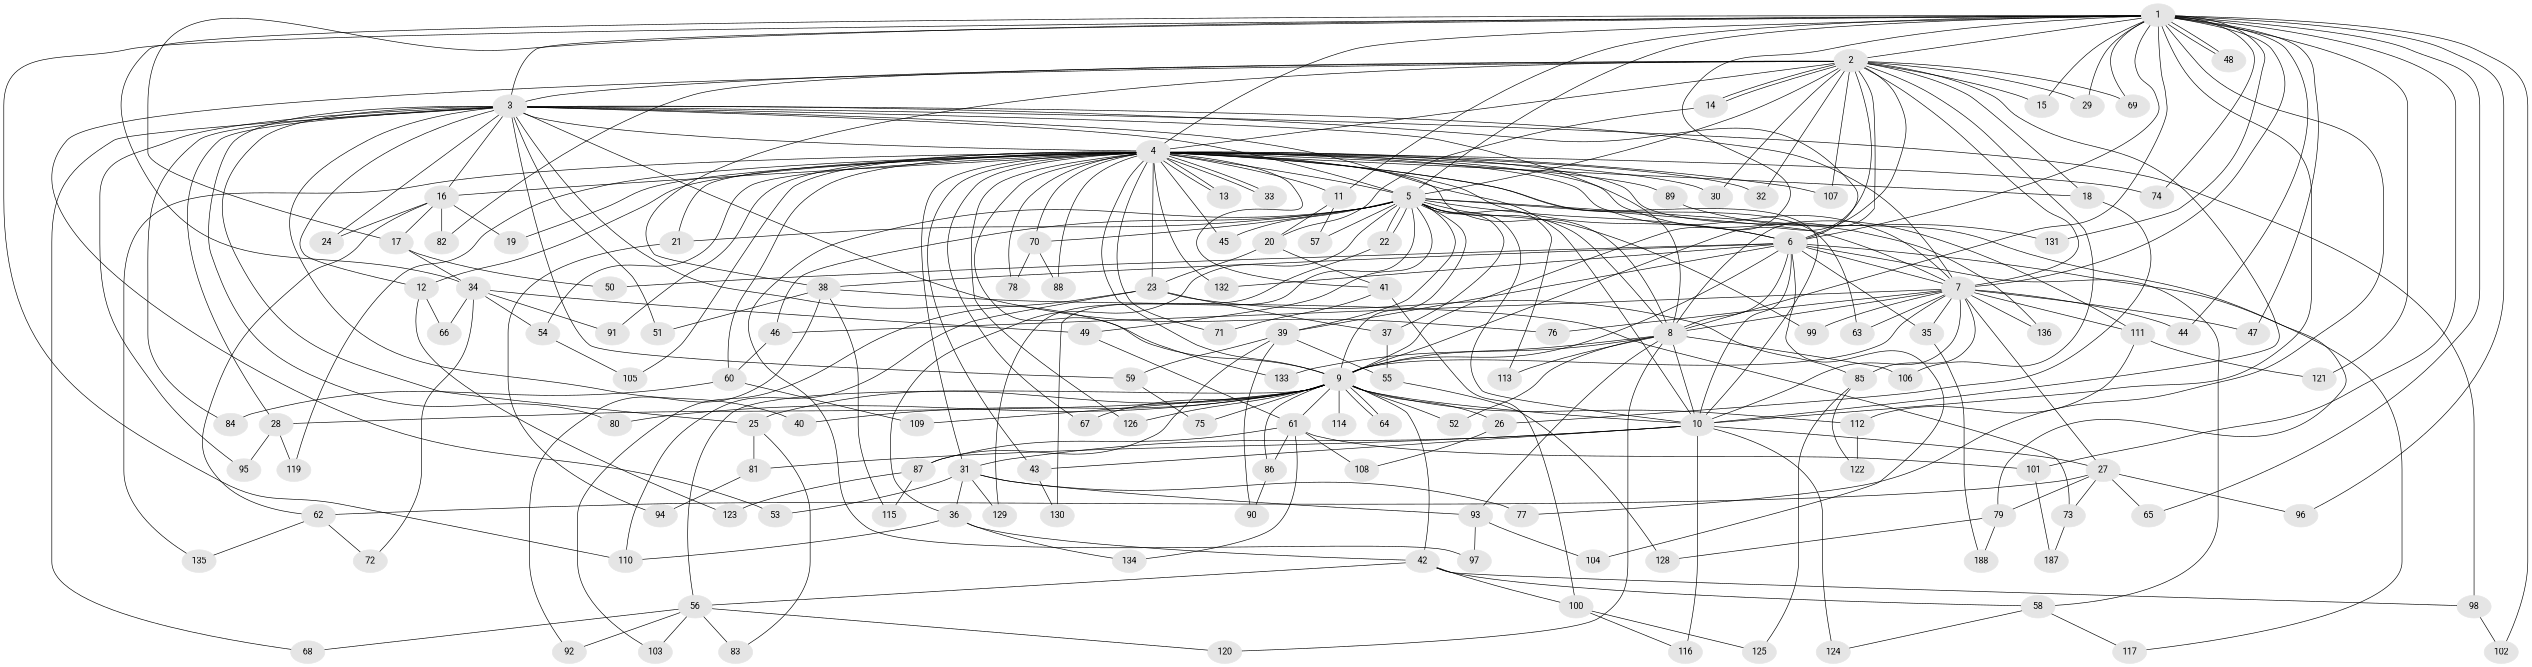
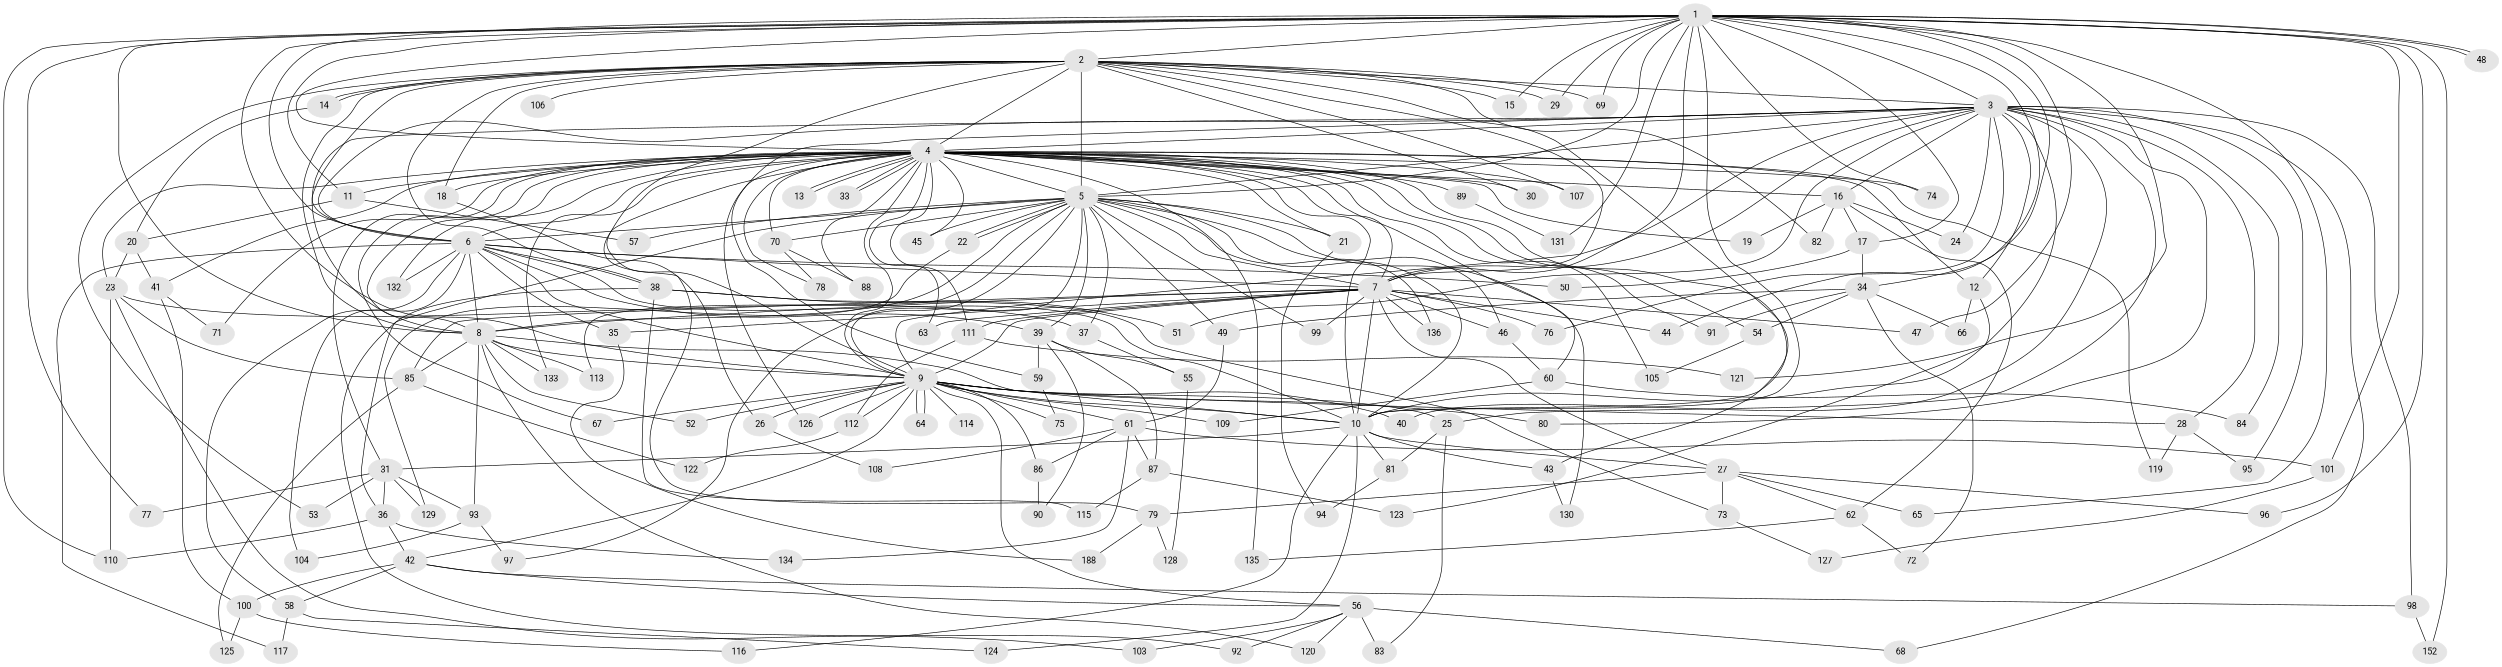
(1761, 197) -> none
(1790, 352) -> (444, 356)
(2051, 561) -> (1825, 561)
(2501, 652) -> (2430, 652)
